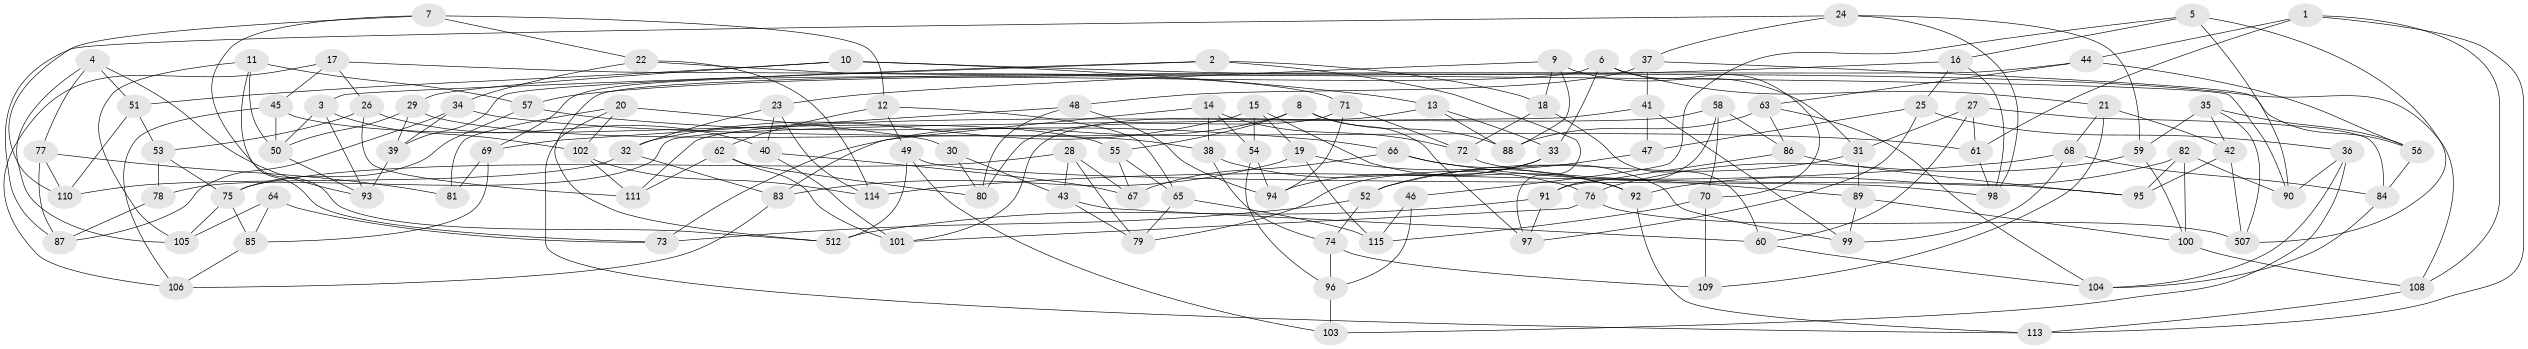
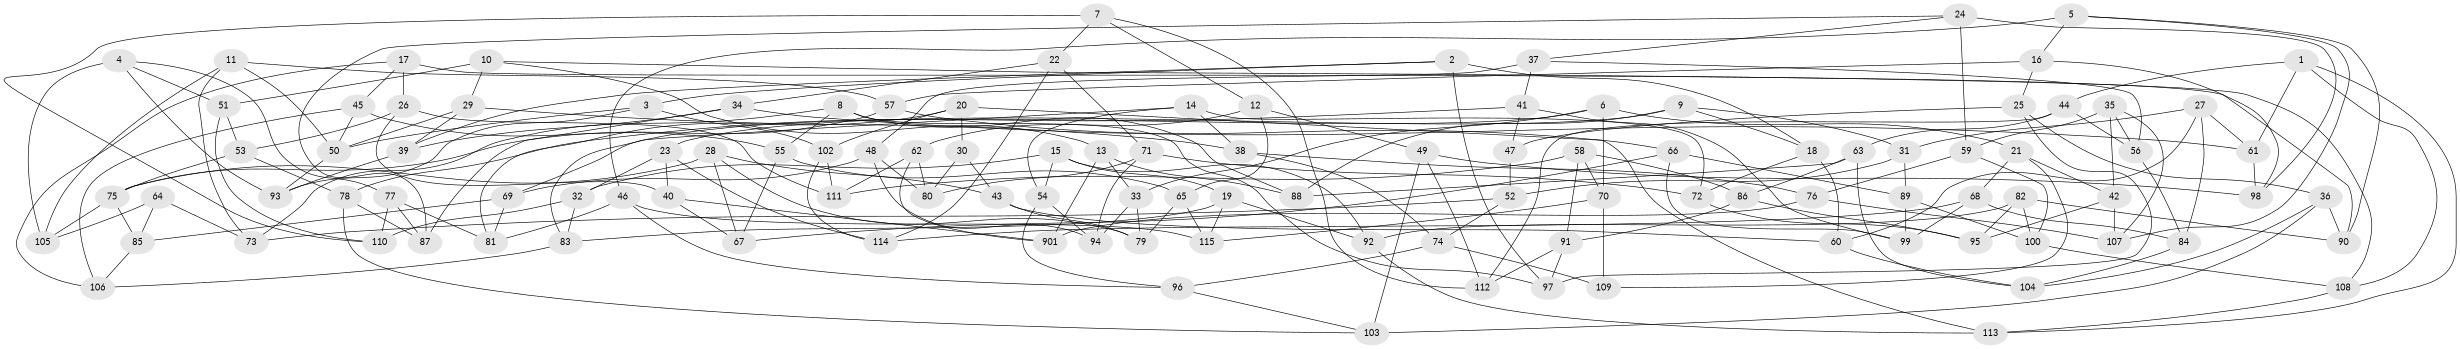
none -> (548, 226)
(833, 243) -> (1482, 288)
(897, 243) -> (1050, 243)
(2243, 243) -> (2114, 243)
none -> (828, 318)
